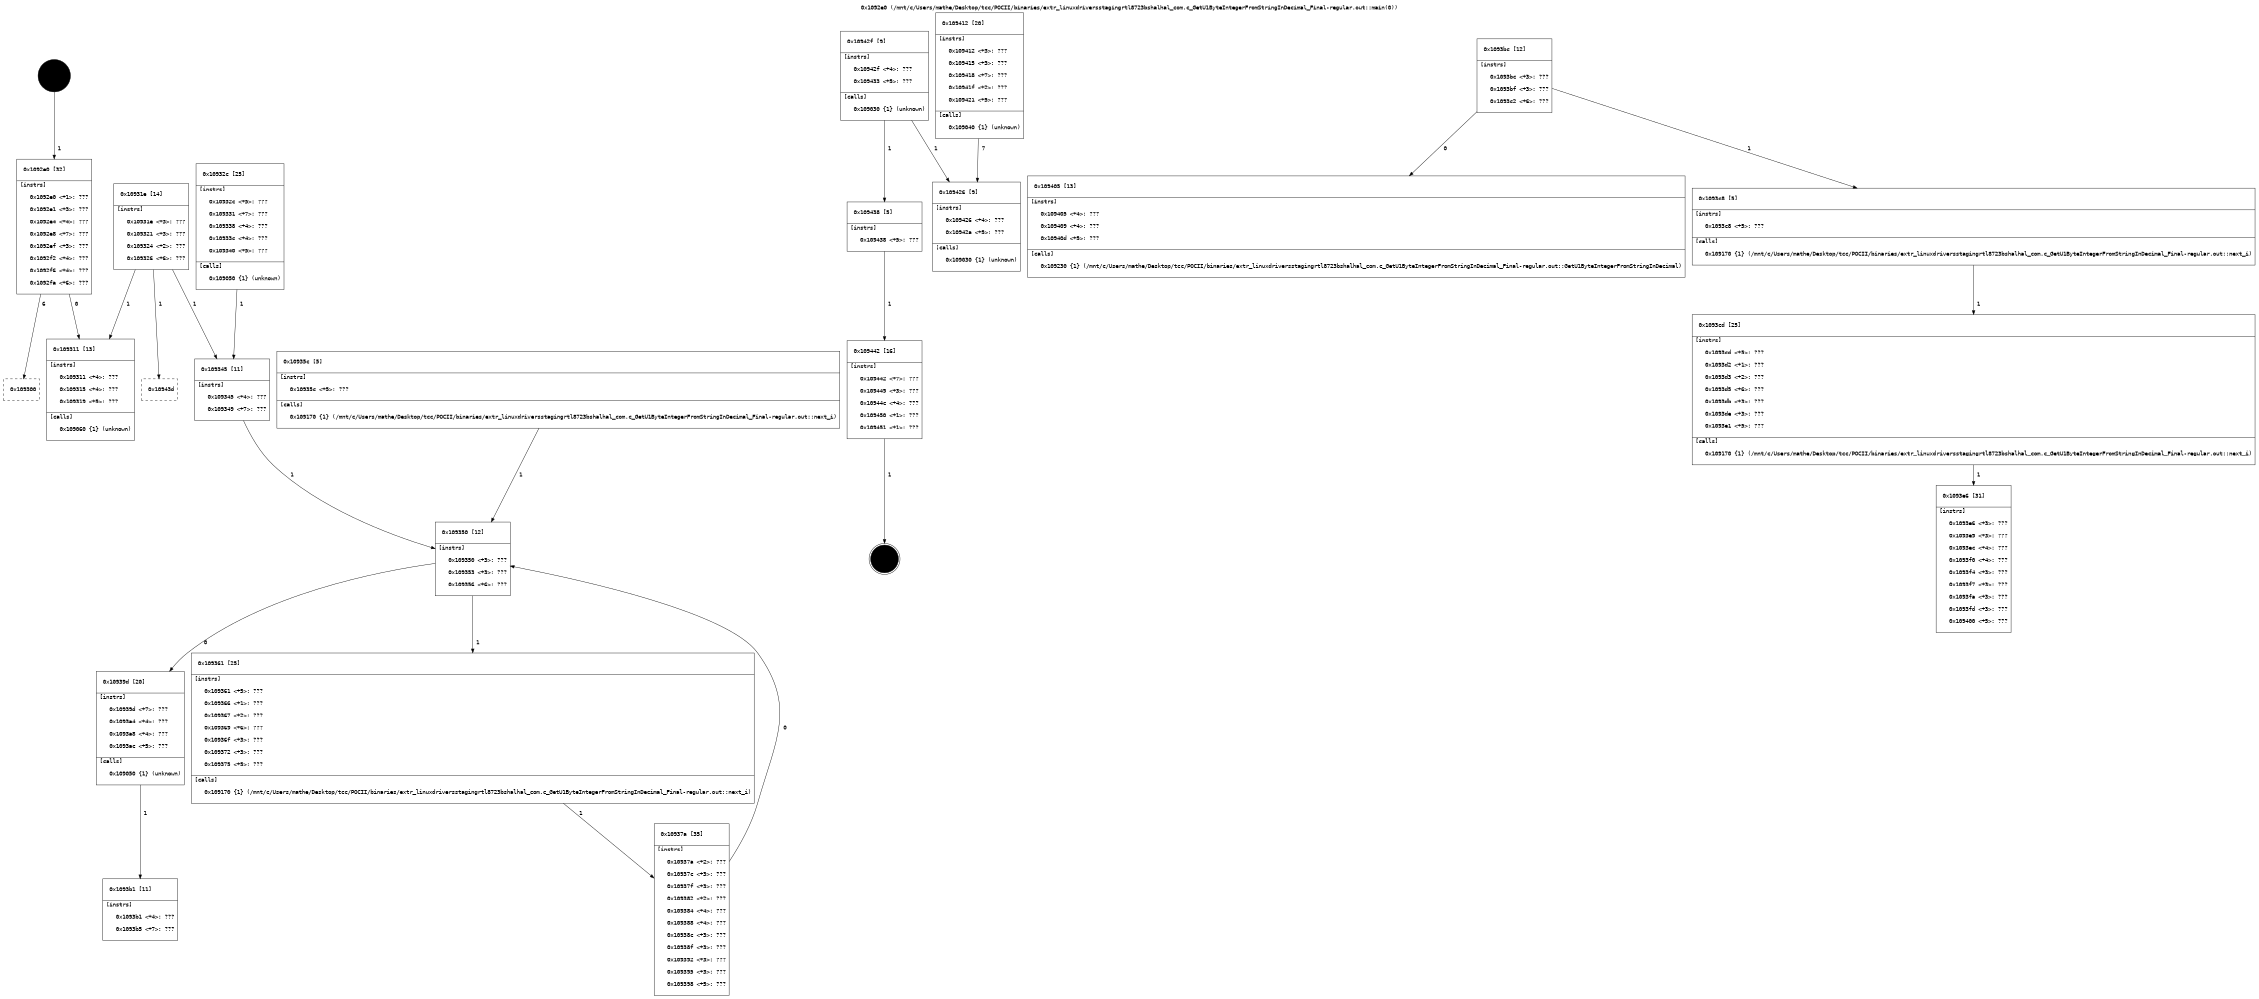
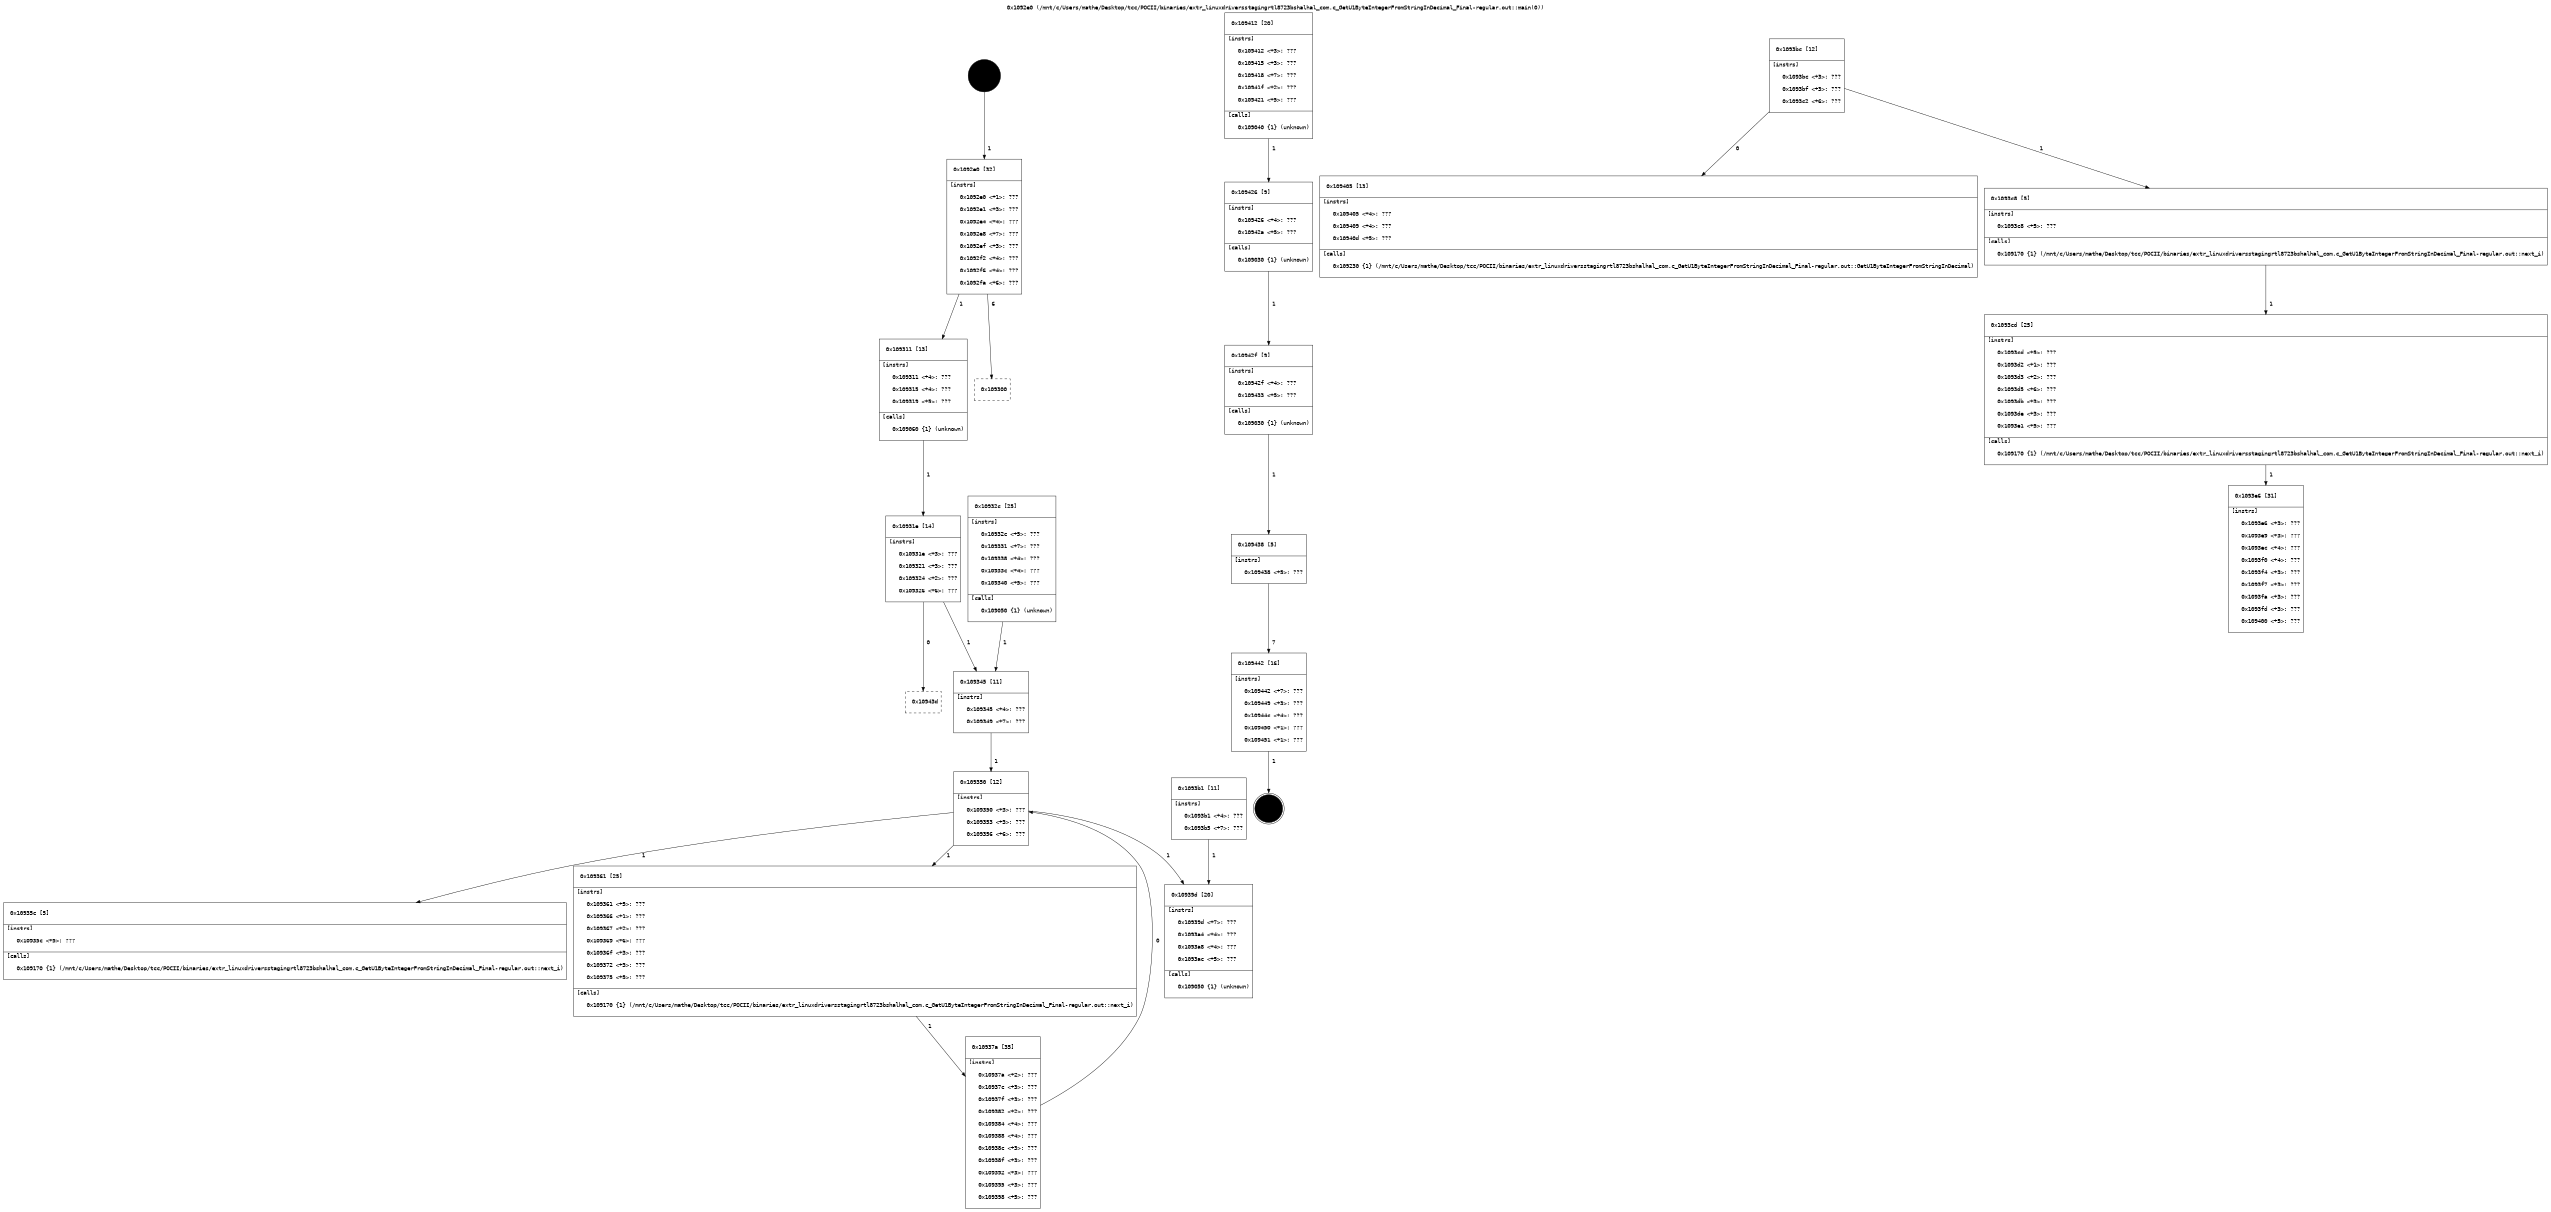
(929, 149) -> (1269, 306)
(982, 149) -> (1272, 149)
(123, 302) -> (923, 476)
(75, 304) -> (959, 304)
(159, 304) -> (927, 643)
(888, 304) -> (1272, 643)
(516, 473) -> (685, 846)
(204, 643) -> (1166, 856)
(140, 830) -> (1209, 860)
